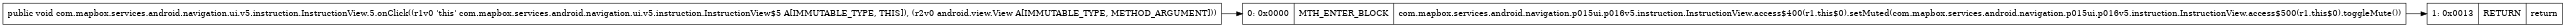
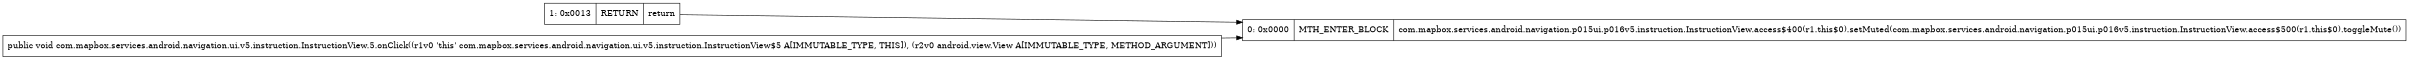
(2413, 14) -> (958, 18)
